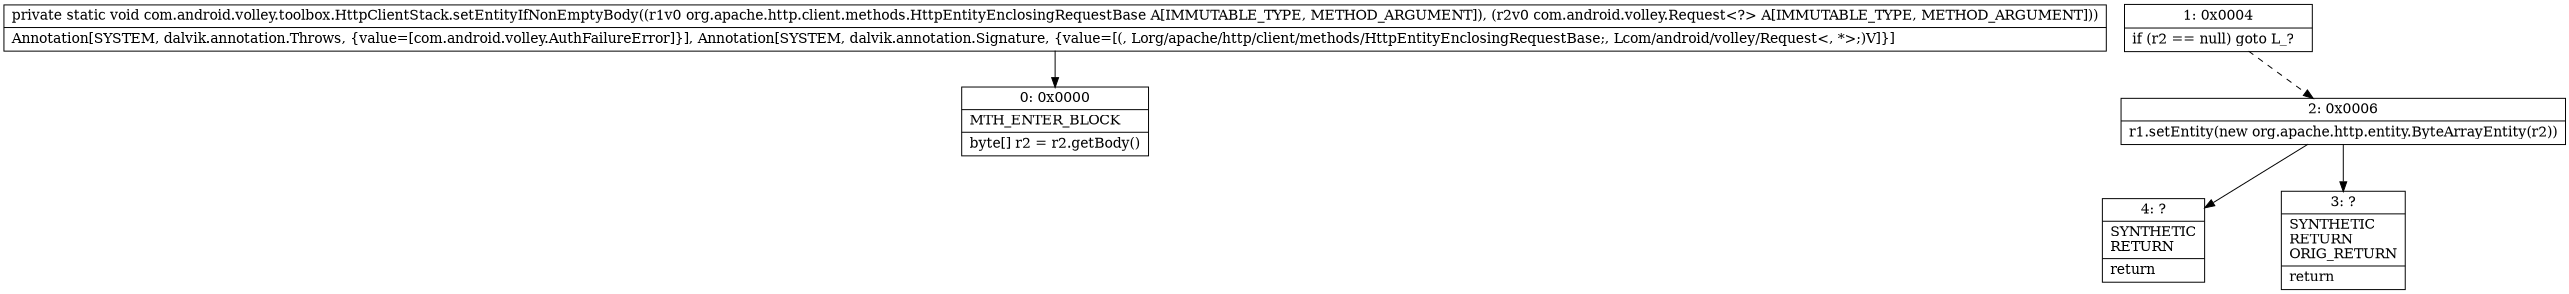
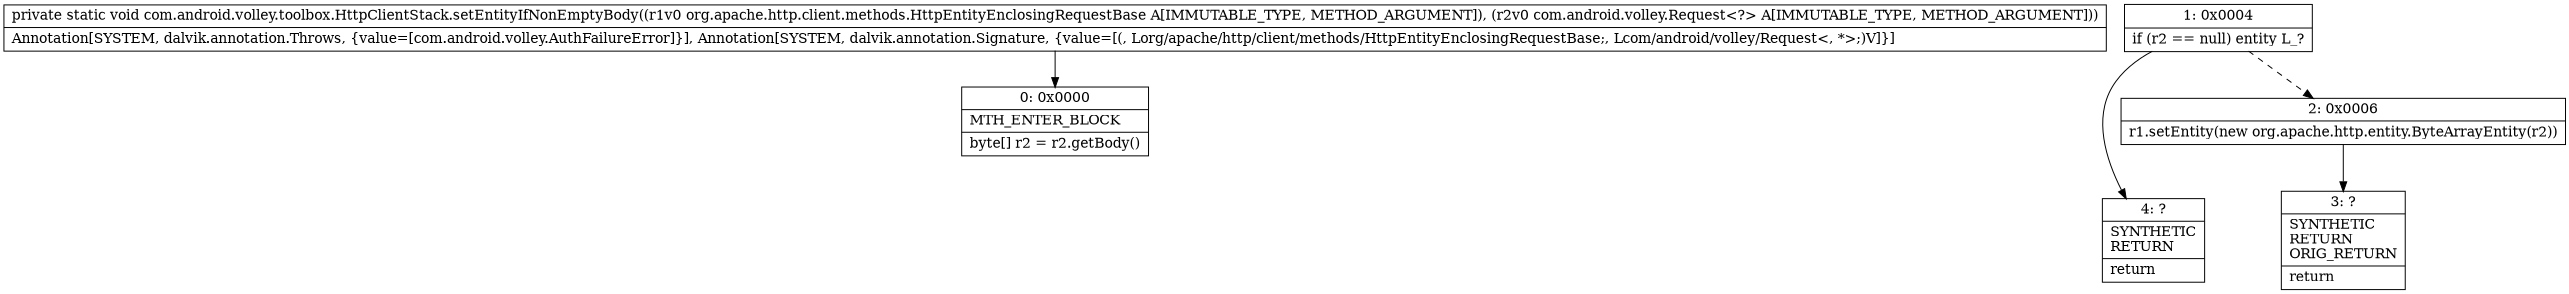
(2213, 39) -> (2218, 39)
(2261, 173) -> (2104, 112)
